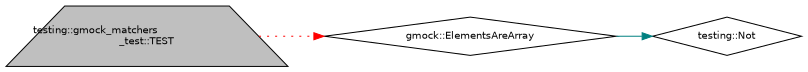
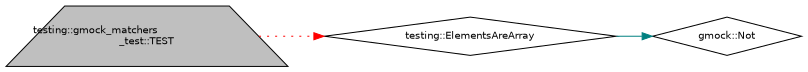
(470, 36) -> (470, 36)
(727, 36) -> (727, 36)
